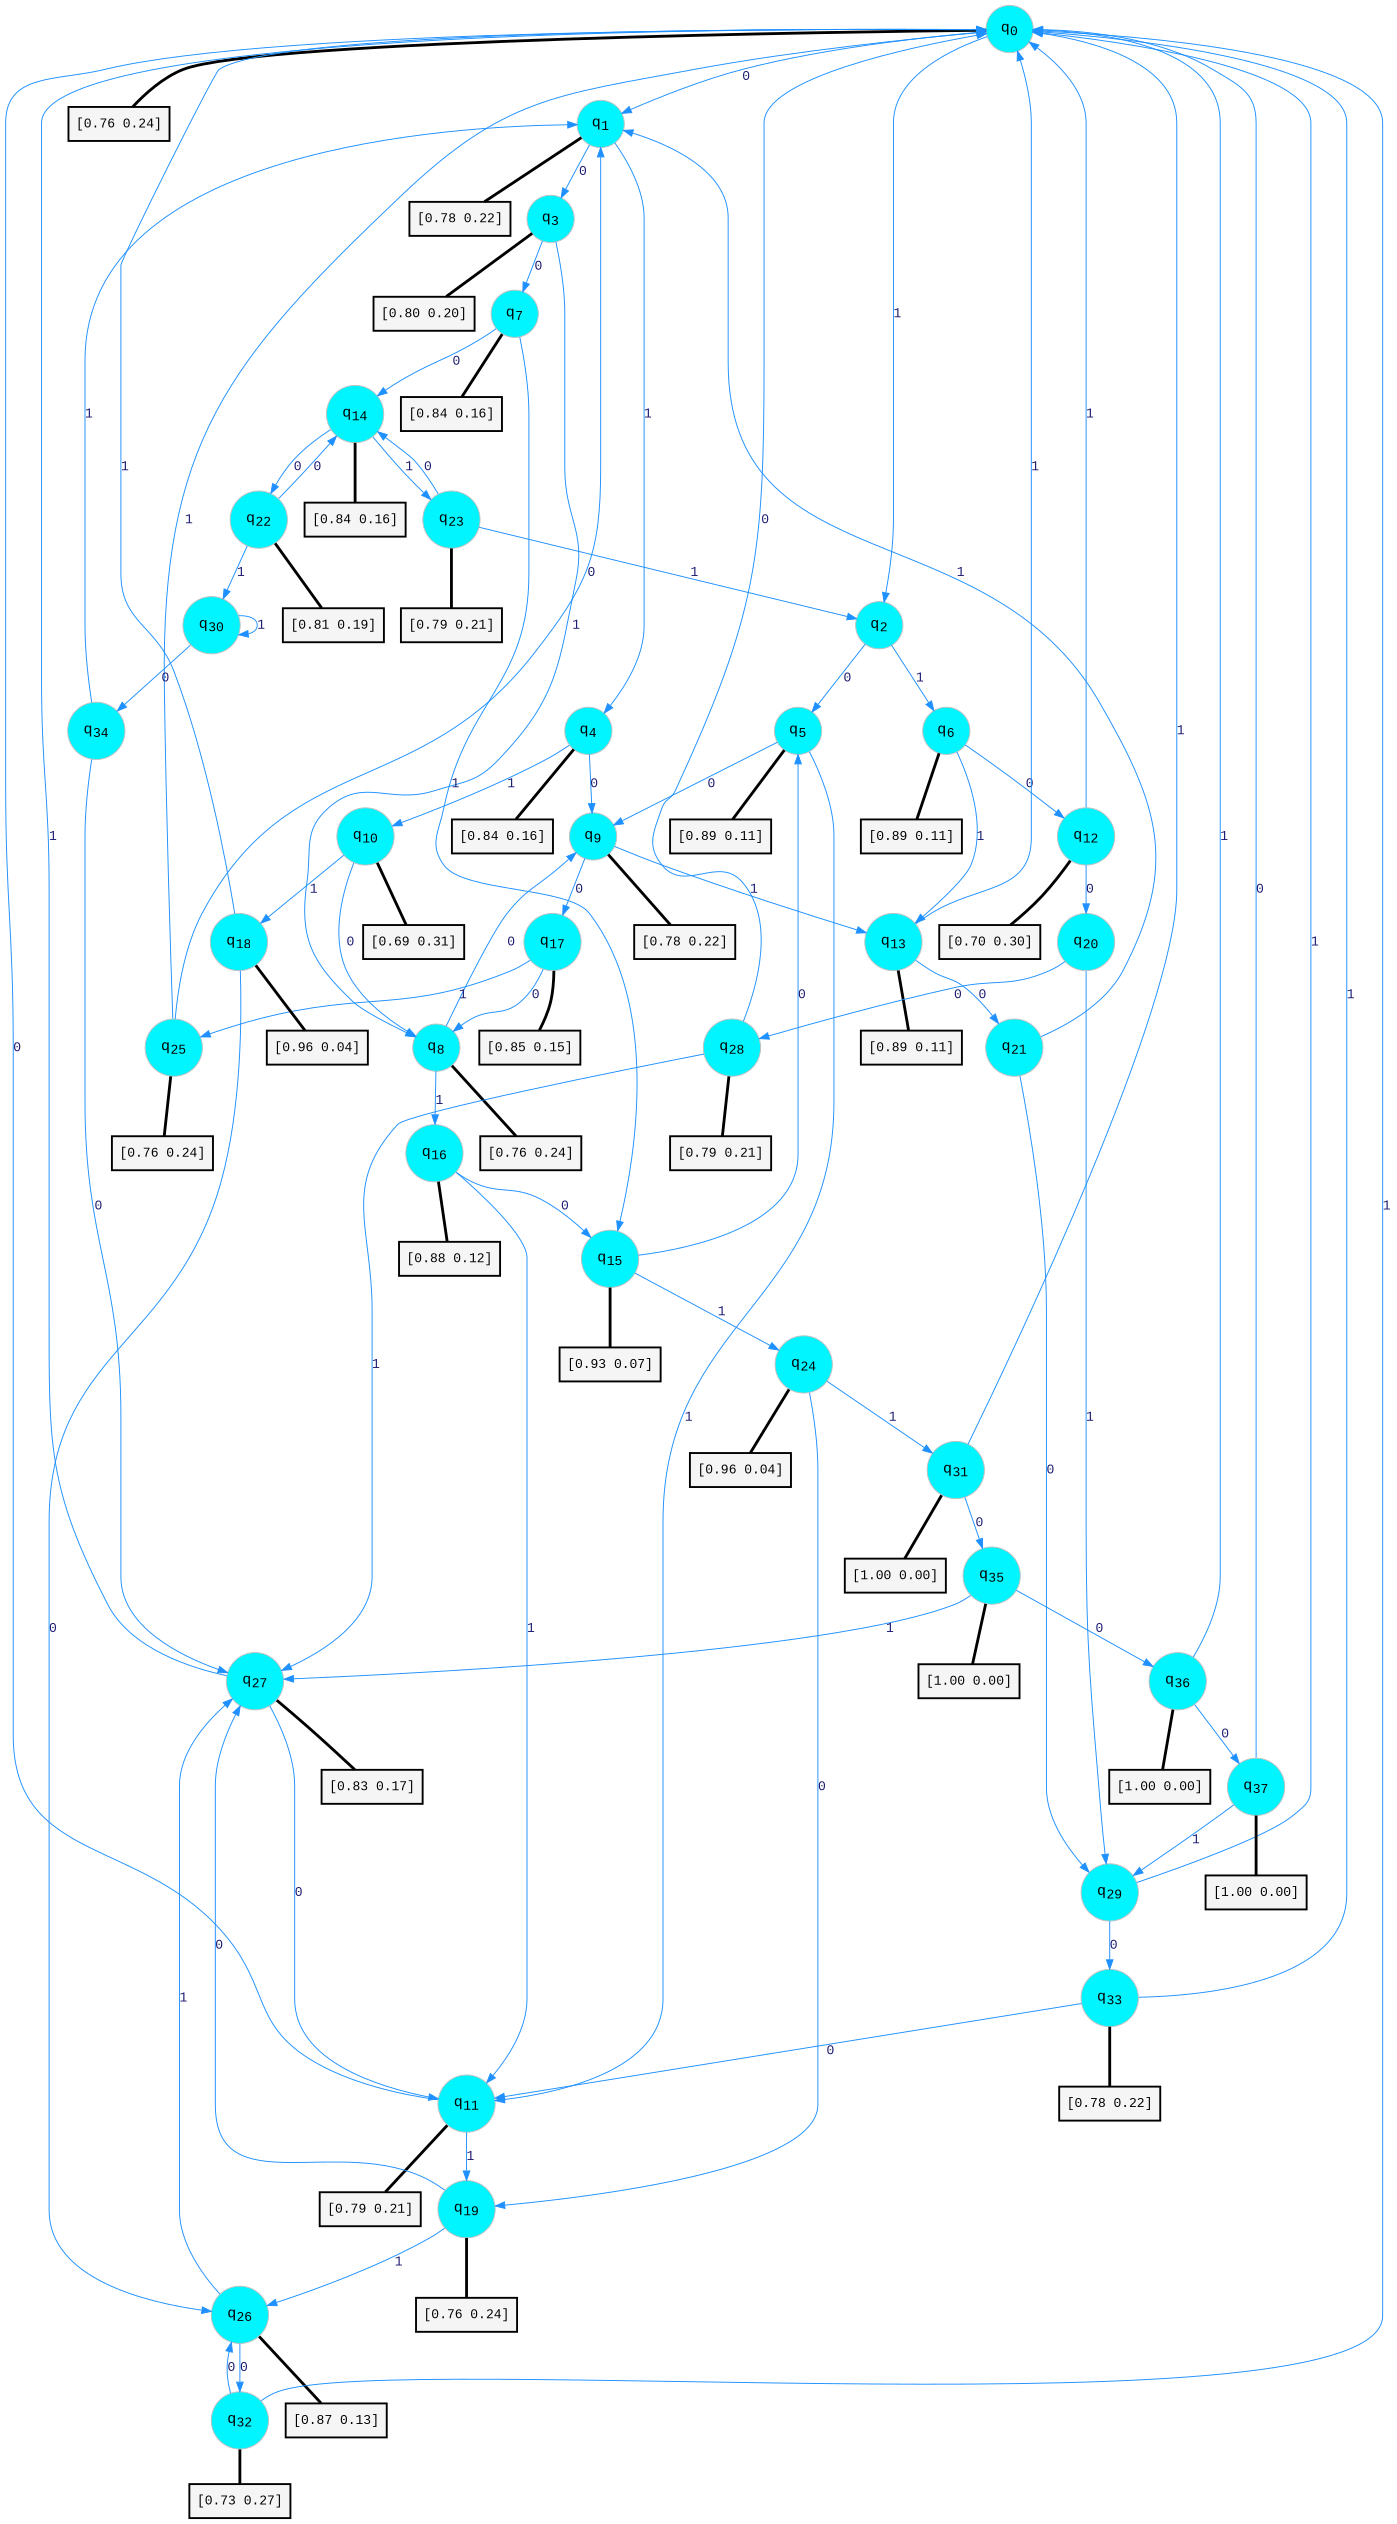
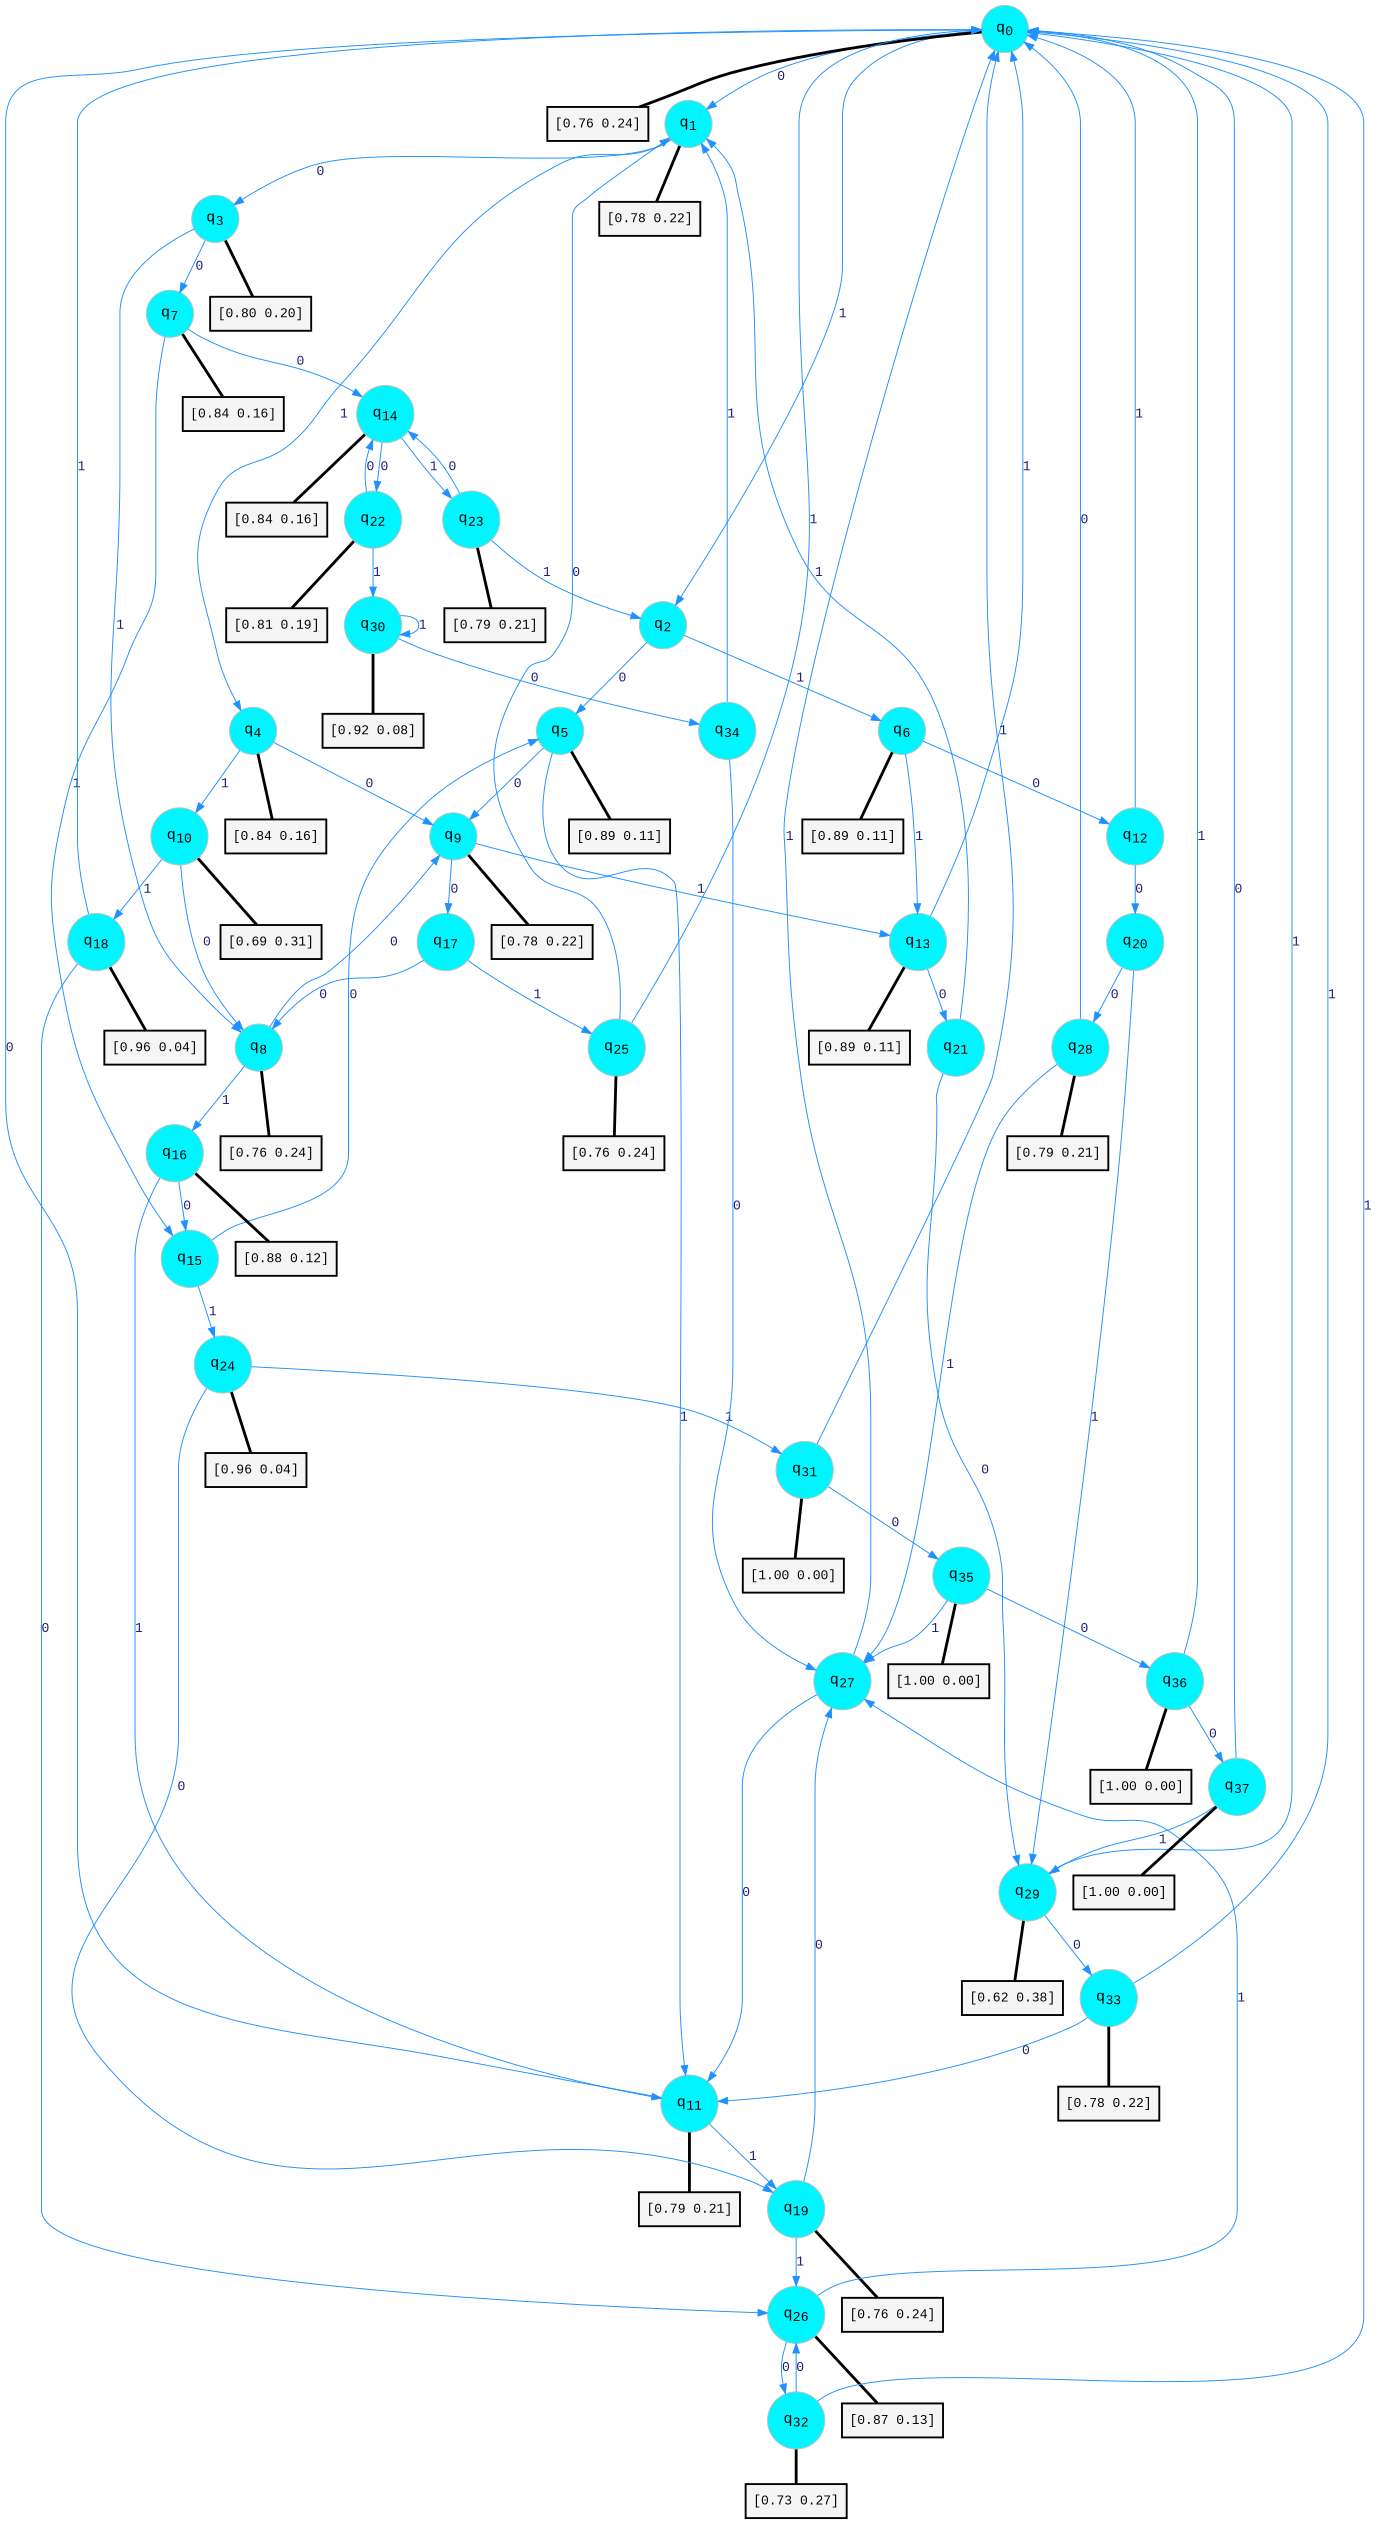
none -> (373, 731)
(990, 942) -> none
(530, 1048) -> none
(610, 1364) -> none
(372, 1787) -> none
none -> (1012, 1998)
